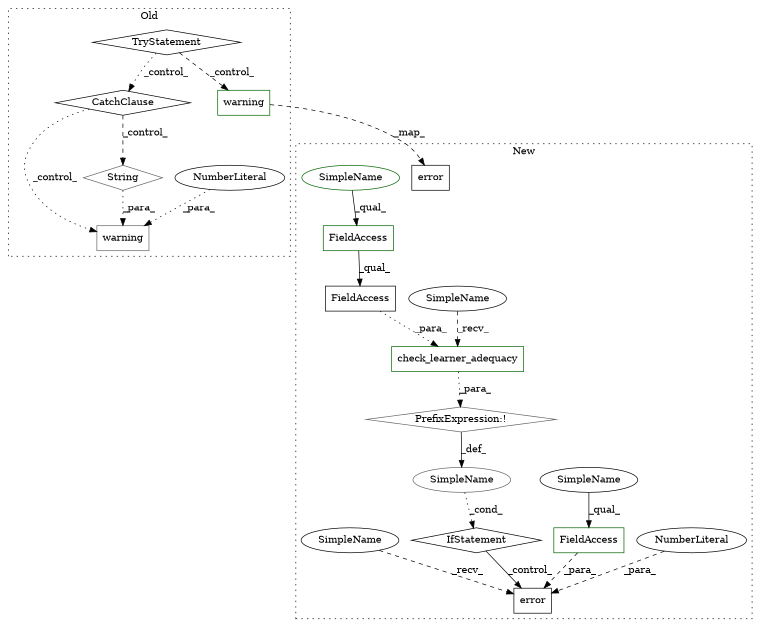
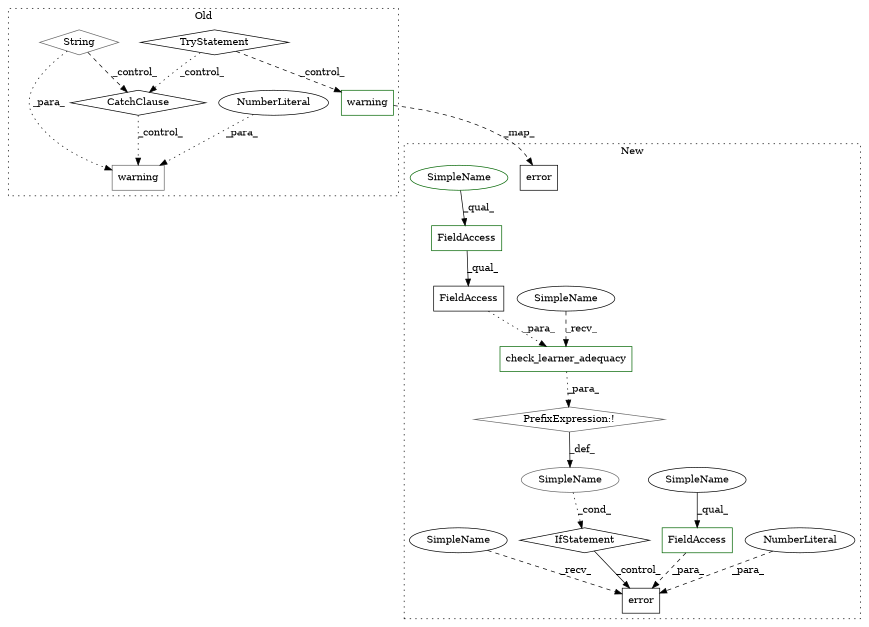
(123, 137) -> (105, 70)
